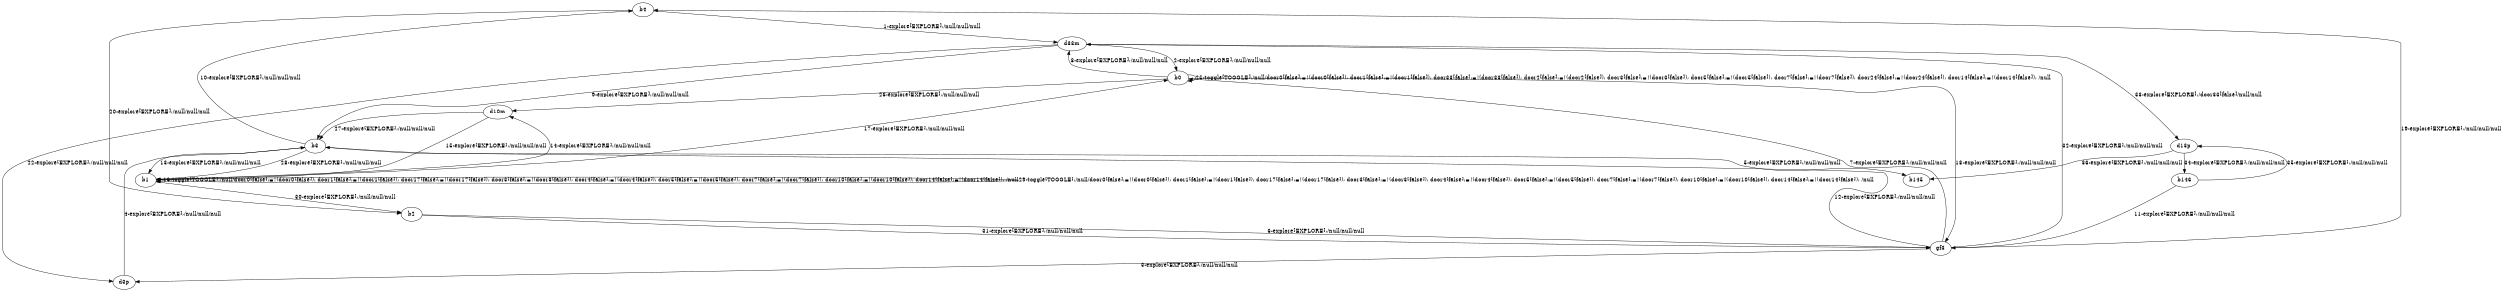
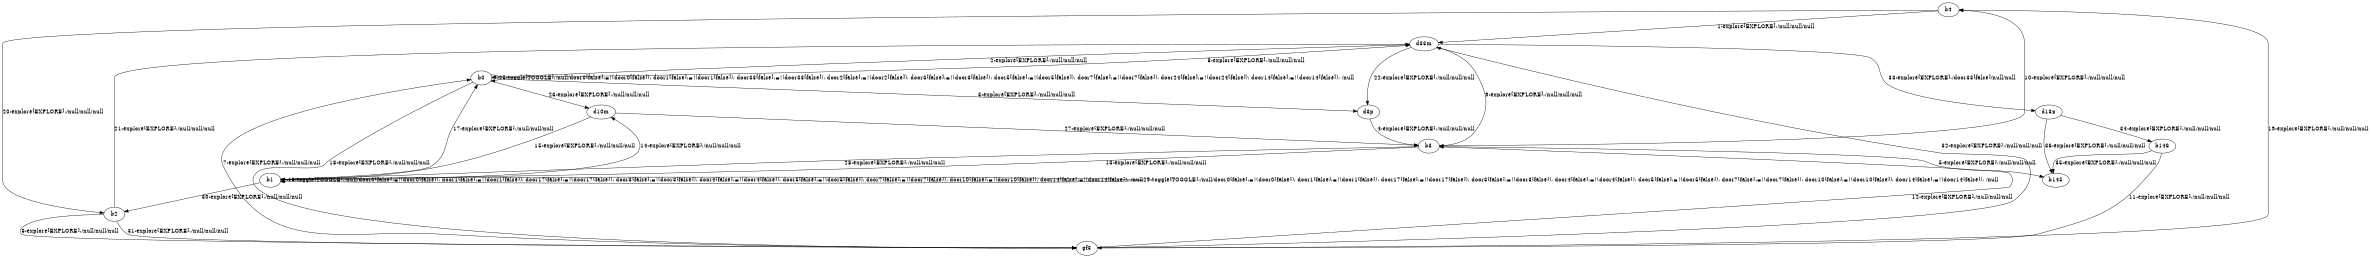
none -> (694, 48)
(2287, 165) -> (2099, 155)
(1035, 265) -> (923, 95)
